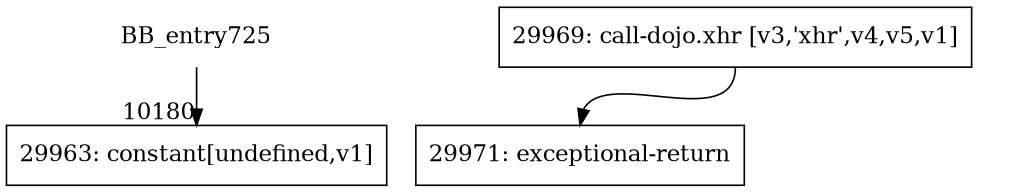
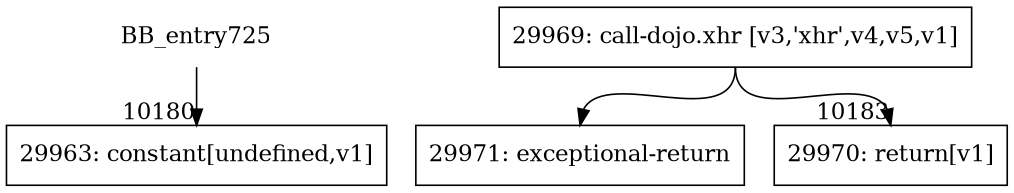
none -> (891, 155)
